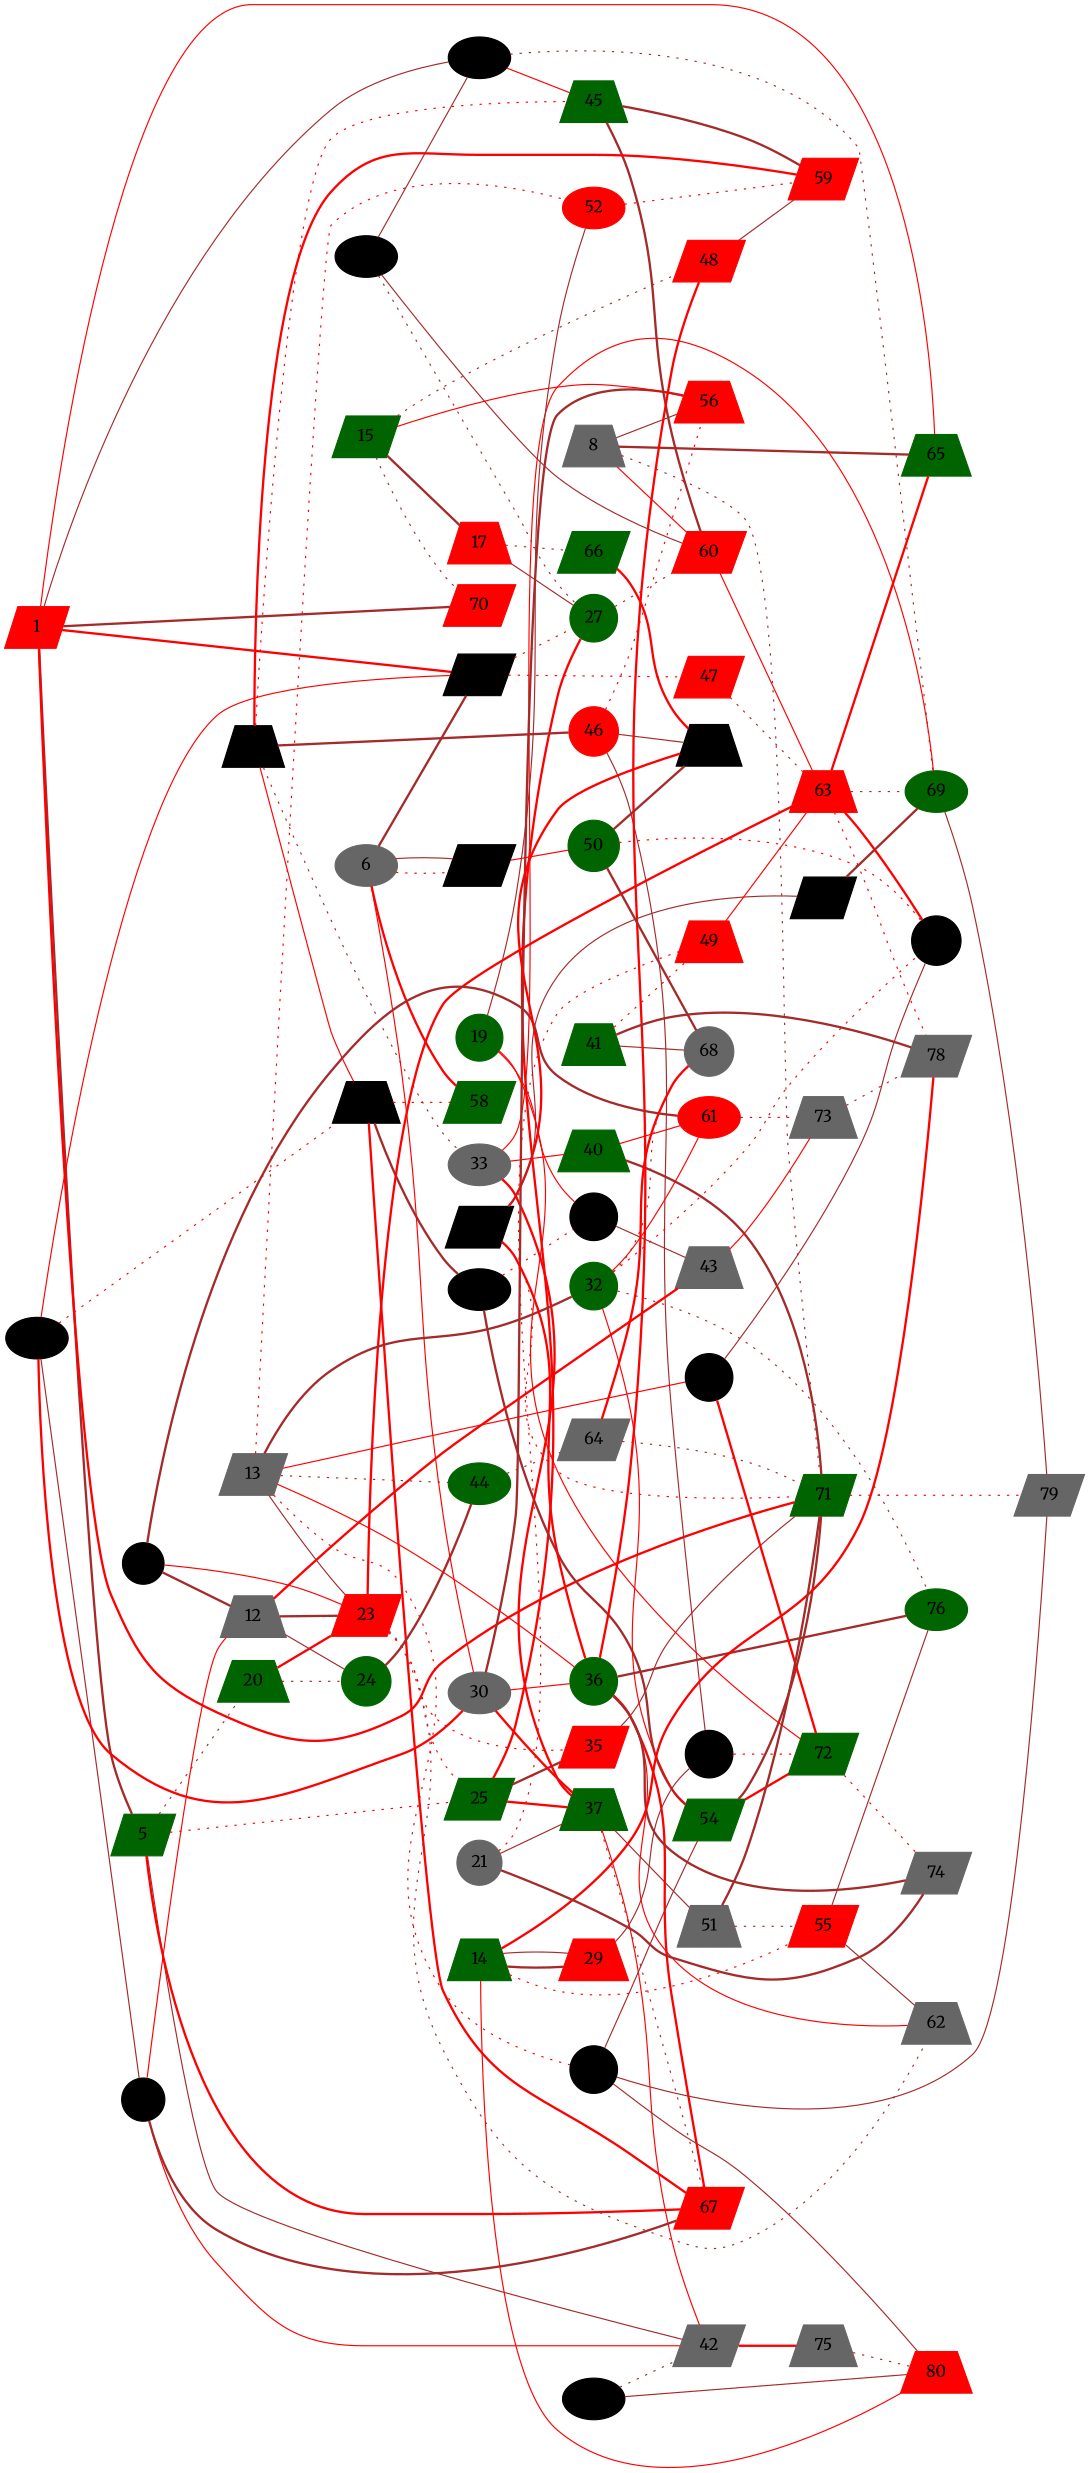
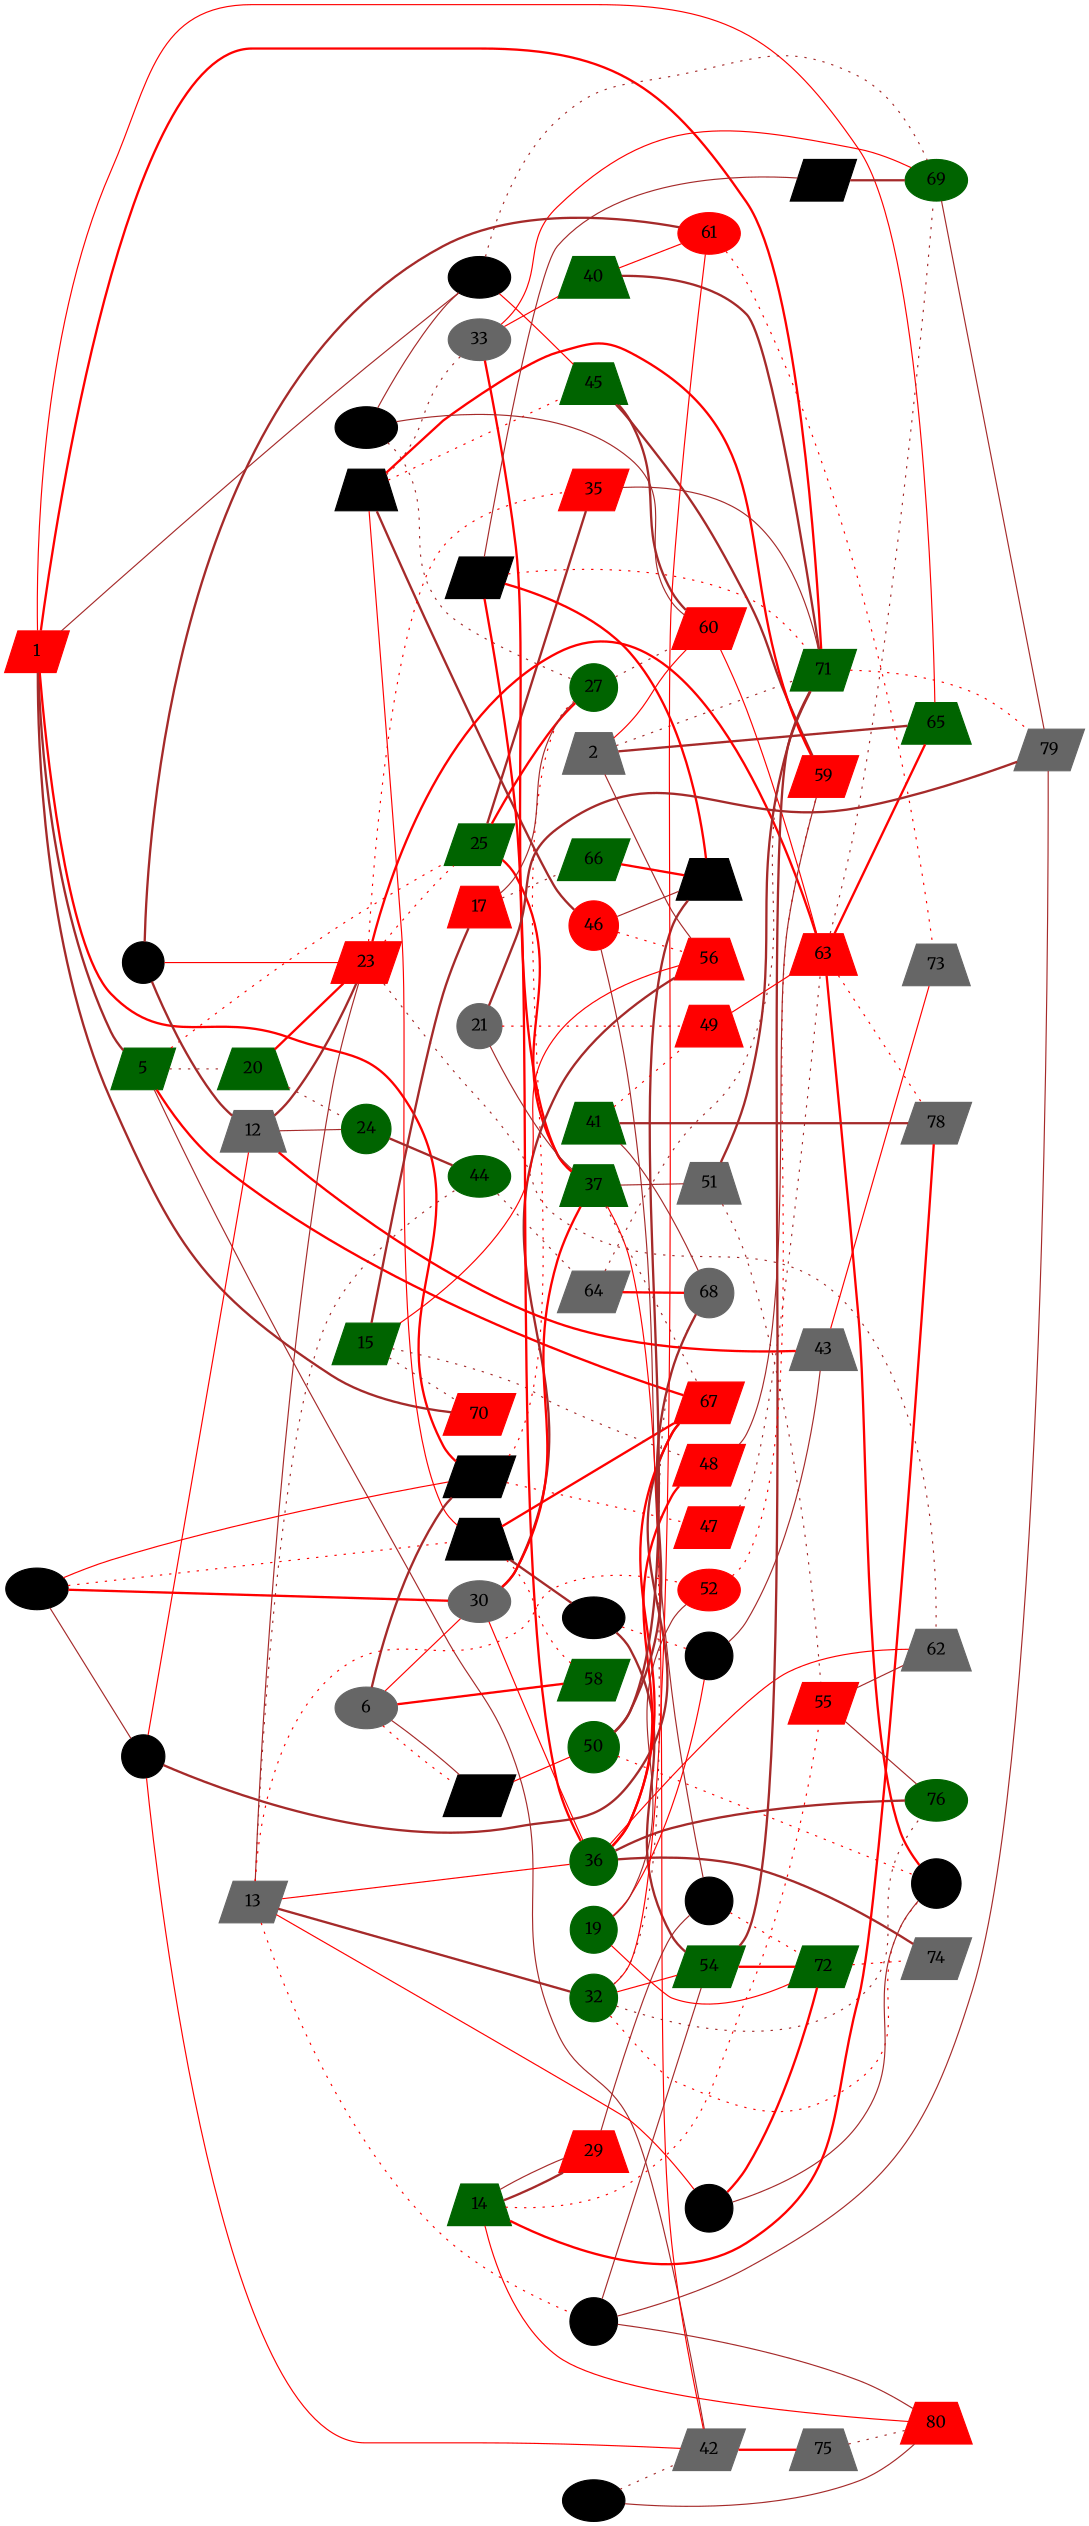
(594, 446) -> (594, 753)
(873, 1091) -> none
(704, 1967) -> (707, 799)
